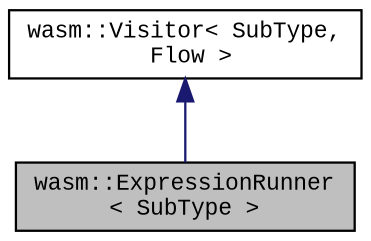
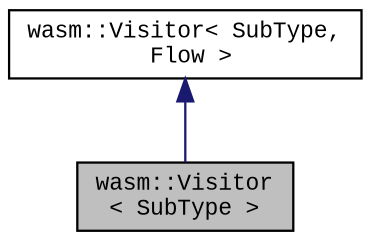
(185, 197) -> (185, 197)
